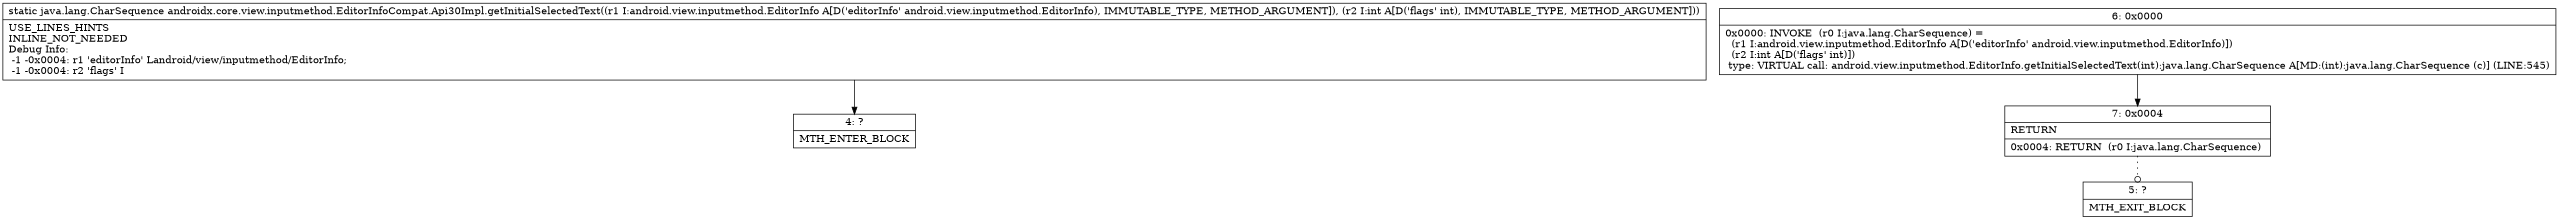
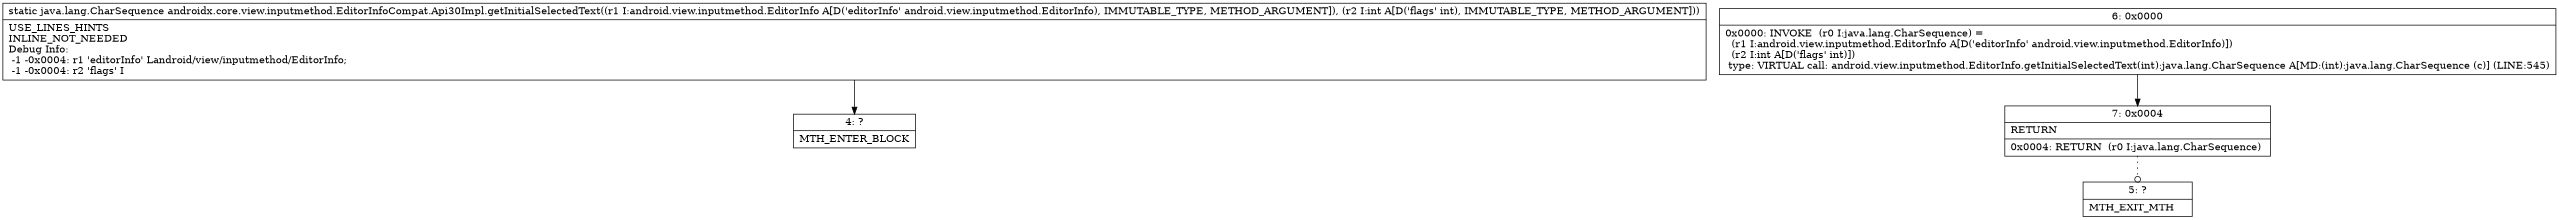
(2138, 208) -> (2132, 208)
